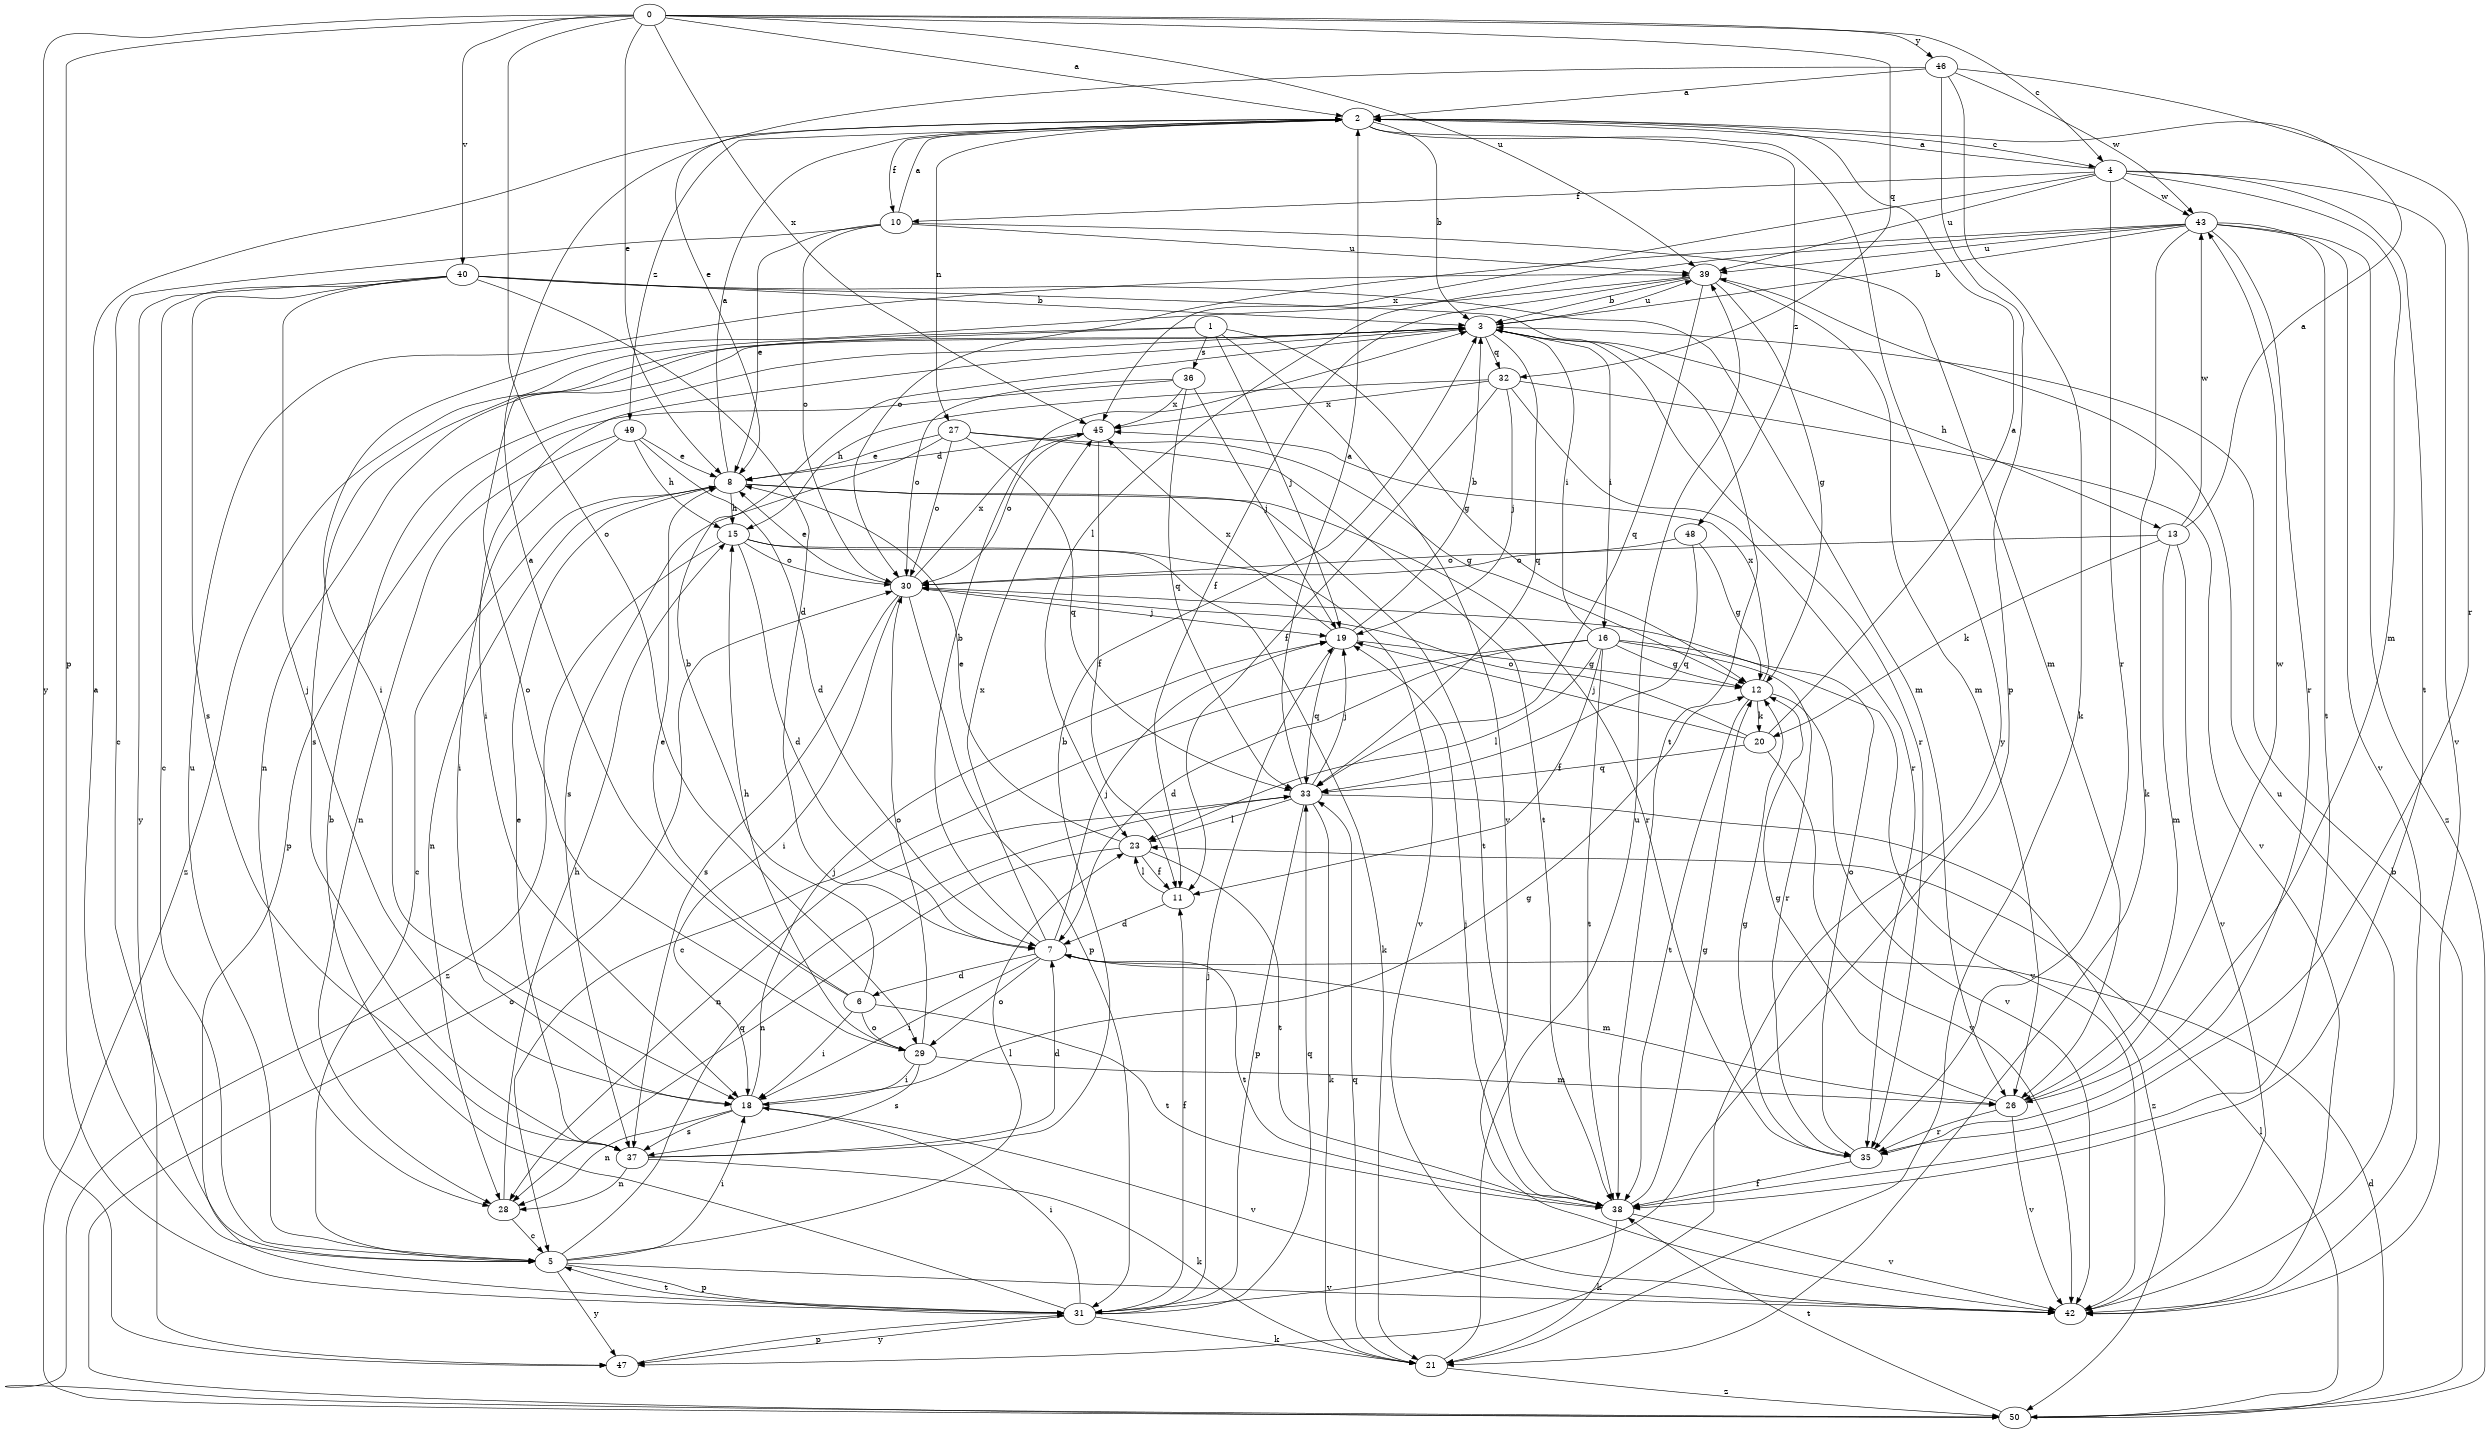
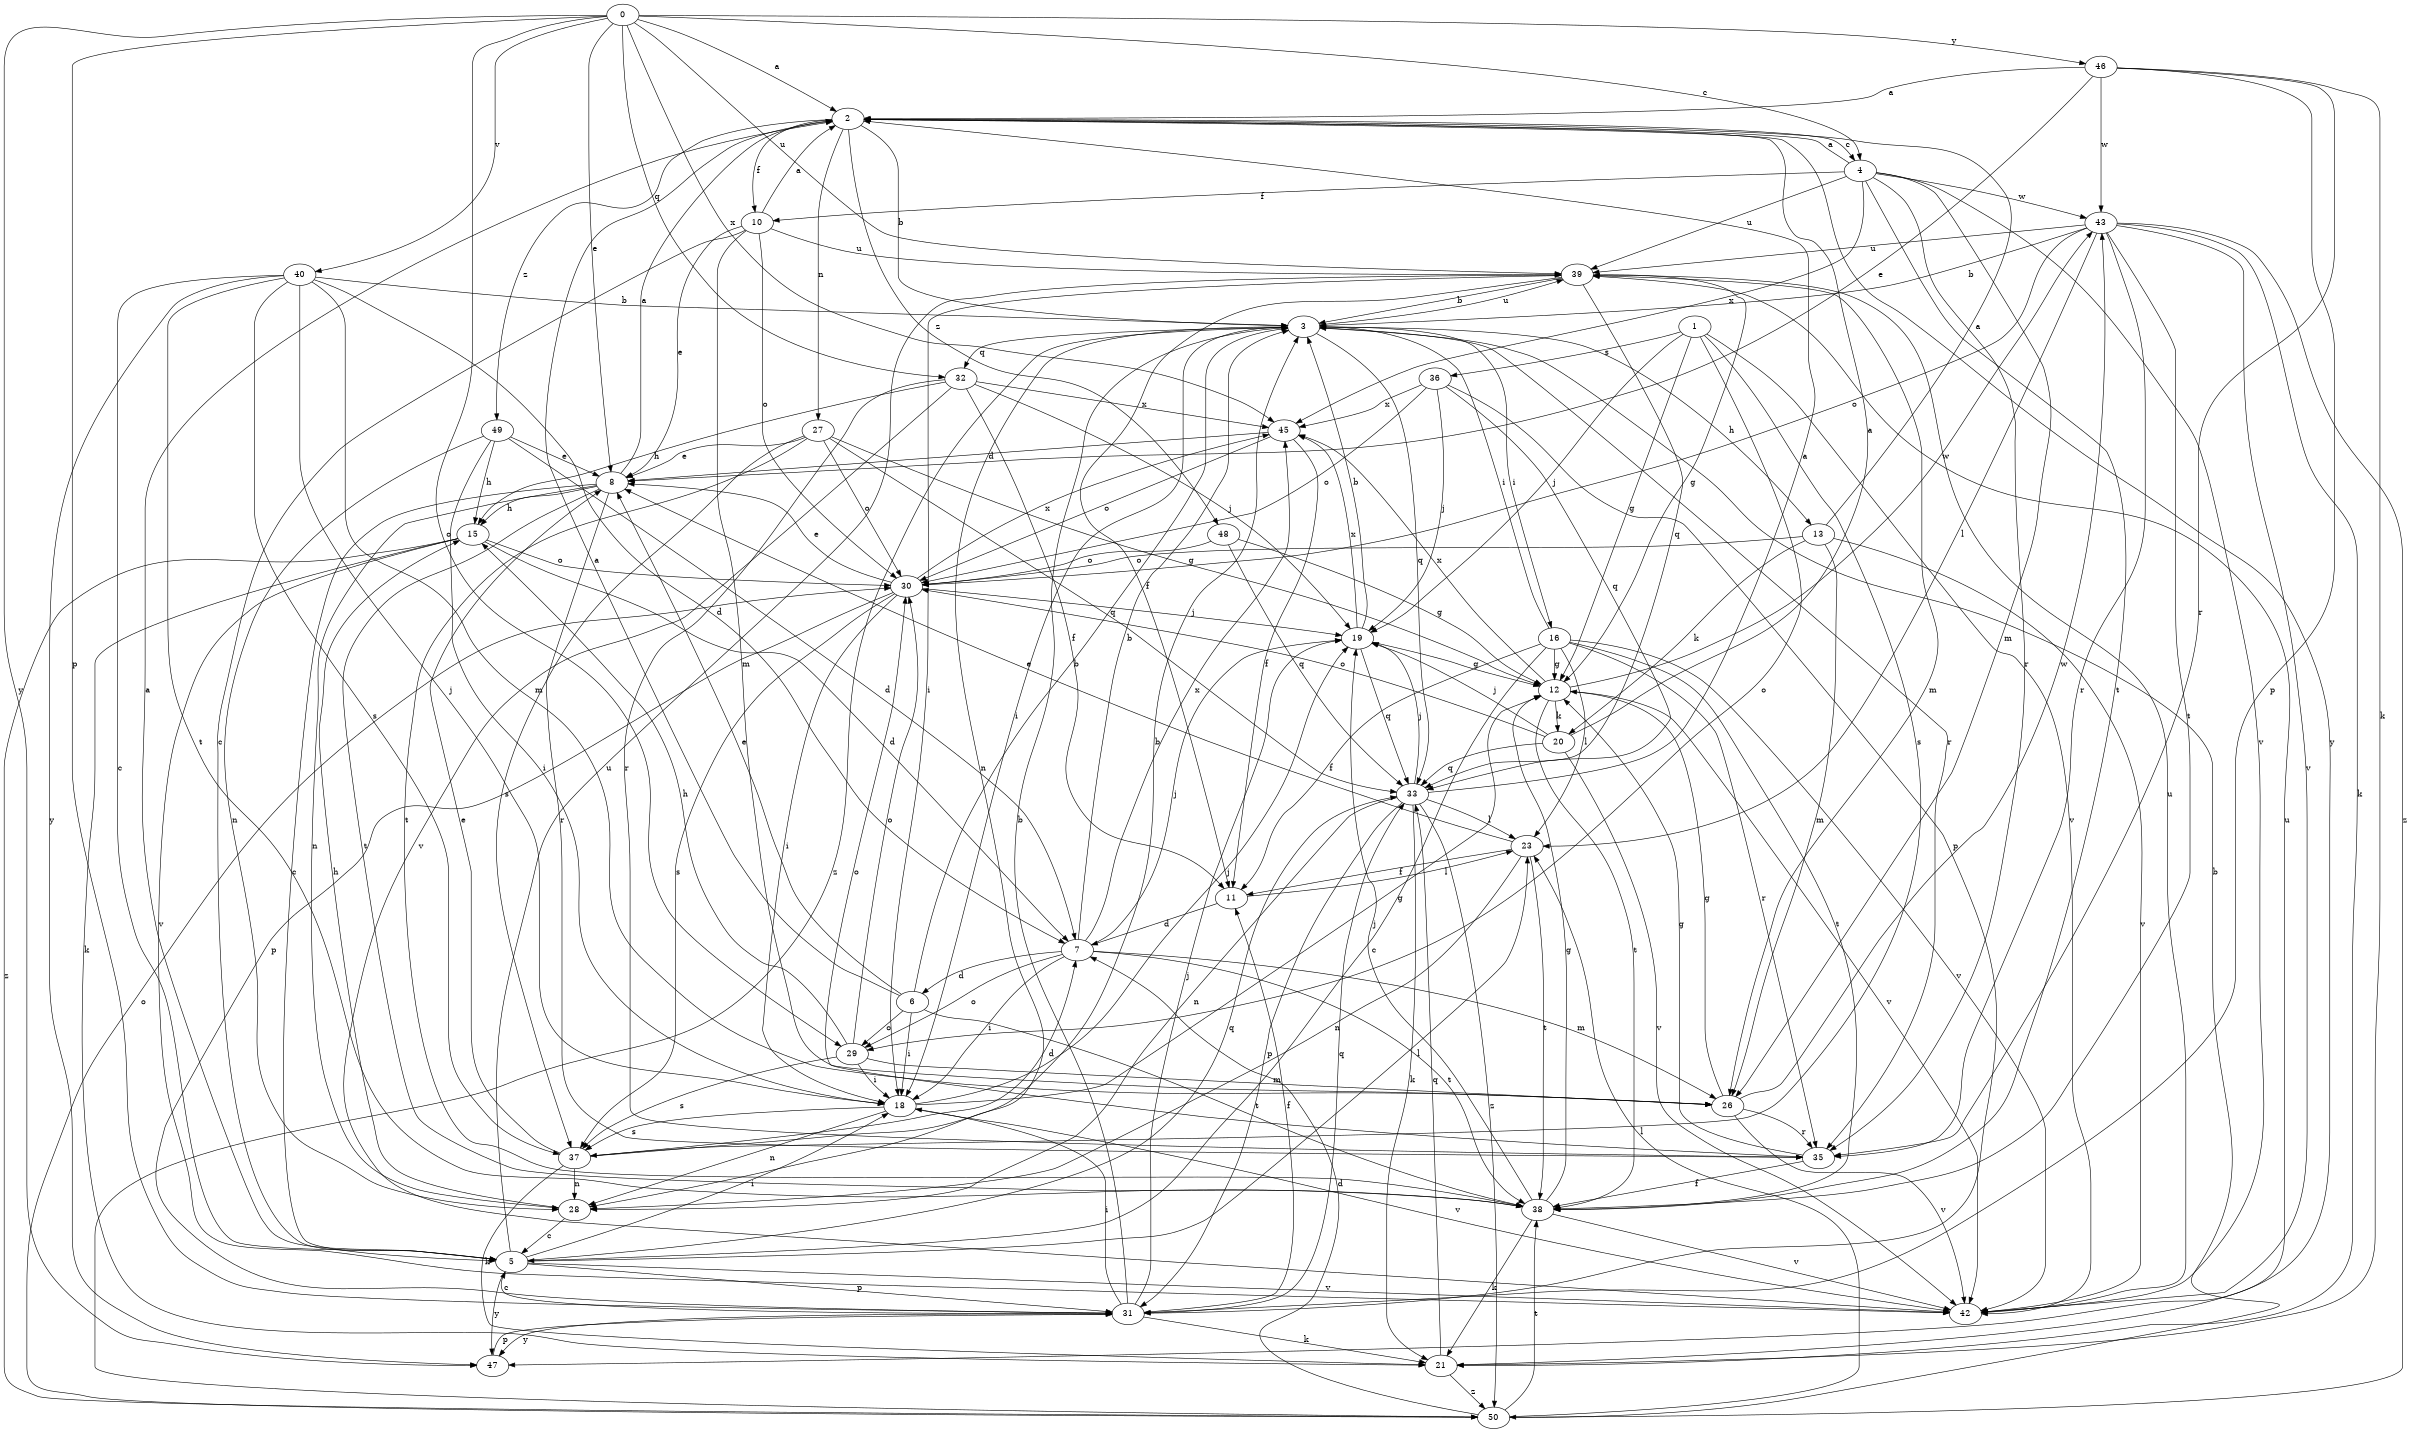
(2201, 385) -> (1880, 525)
(1300, 726) -> none
(667, 1288) -> (506, 1288)
